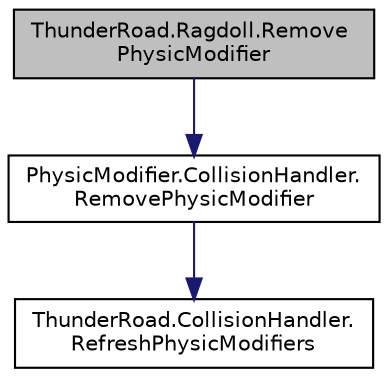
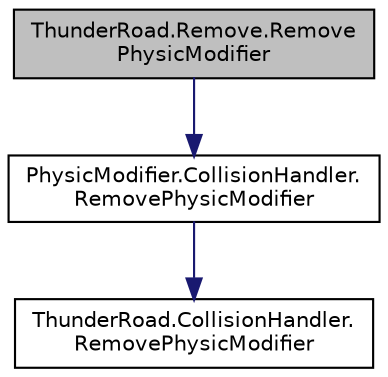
(194, 44) -> (194, 44)
(194, 333) -> (194, 333)
